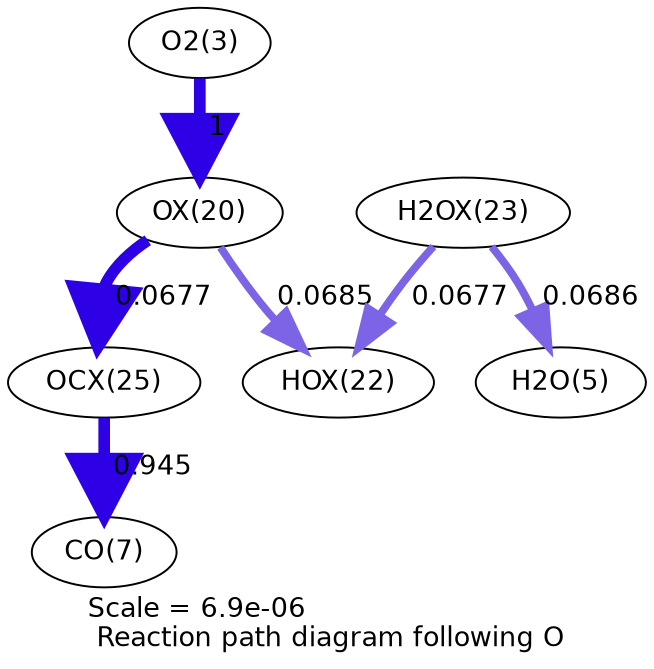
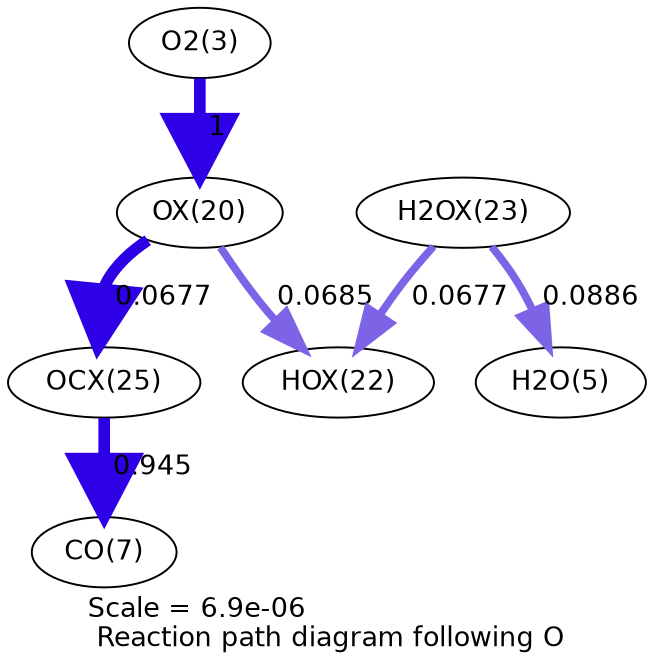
(587, 298) -> (587, 298)
